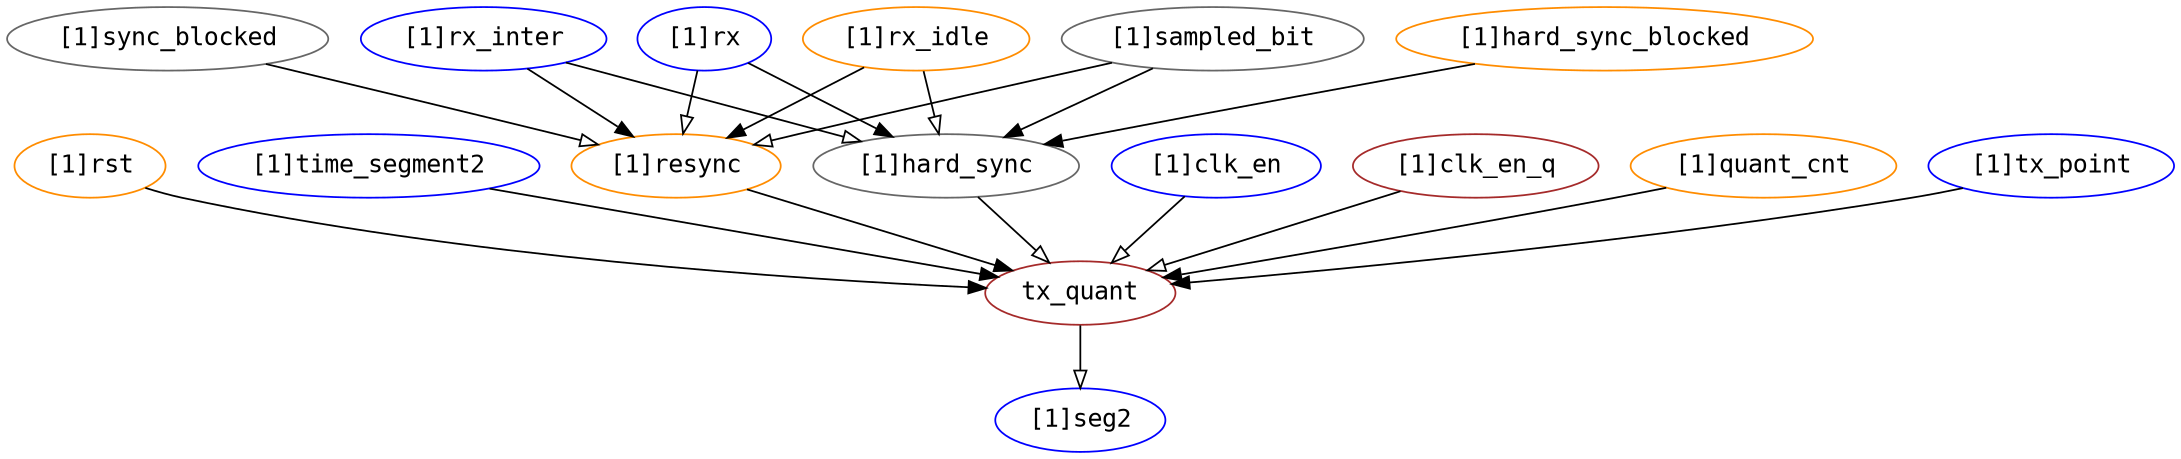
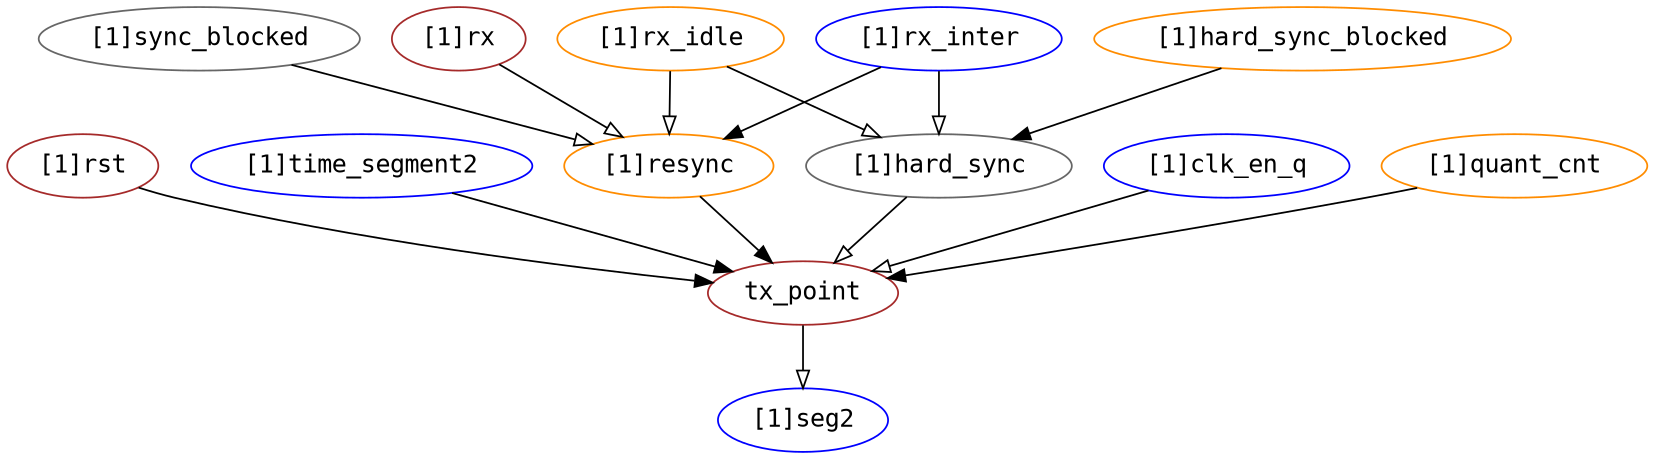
(704, 39) -> (459, 39)
(1213, 39) -> none
(798, 102) -> (670, 94)
(825, 102) -> none
(90, 166) -> (83, 166)
(1216, 166) -> none
(1476, 166) -> (1227, 166)
(2051, 166) -> none
(1080, 293) -> (803, 293)
